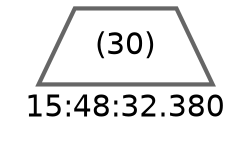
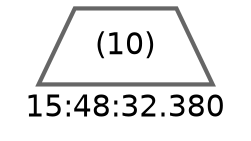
(126, 46) -> (126, 46)
